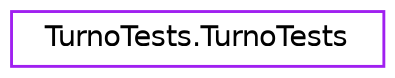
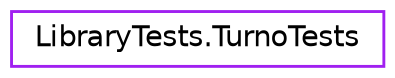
(198, 39) -> (198, 39)
